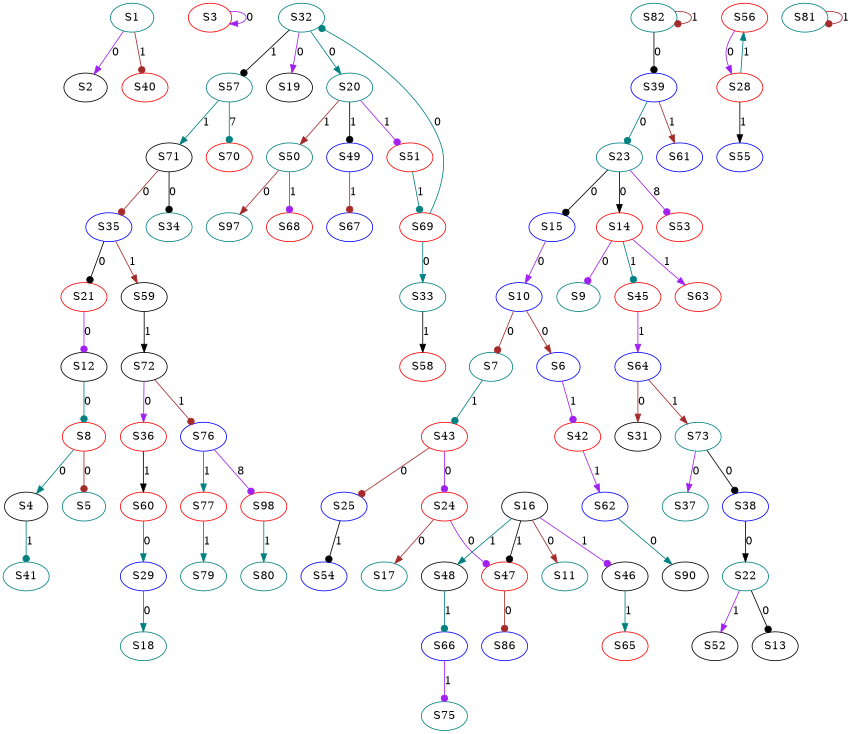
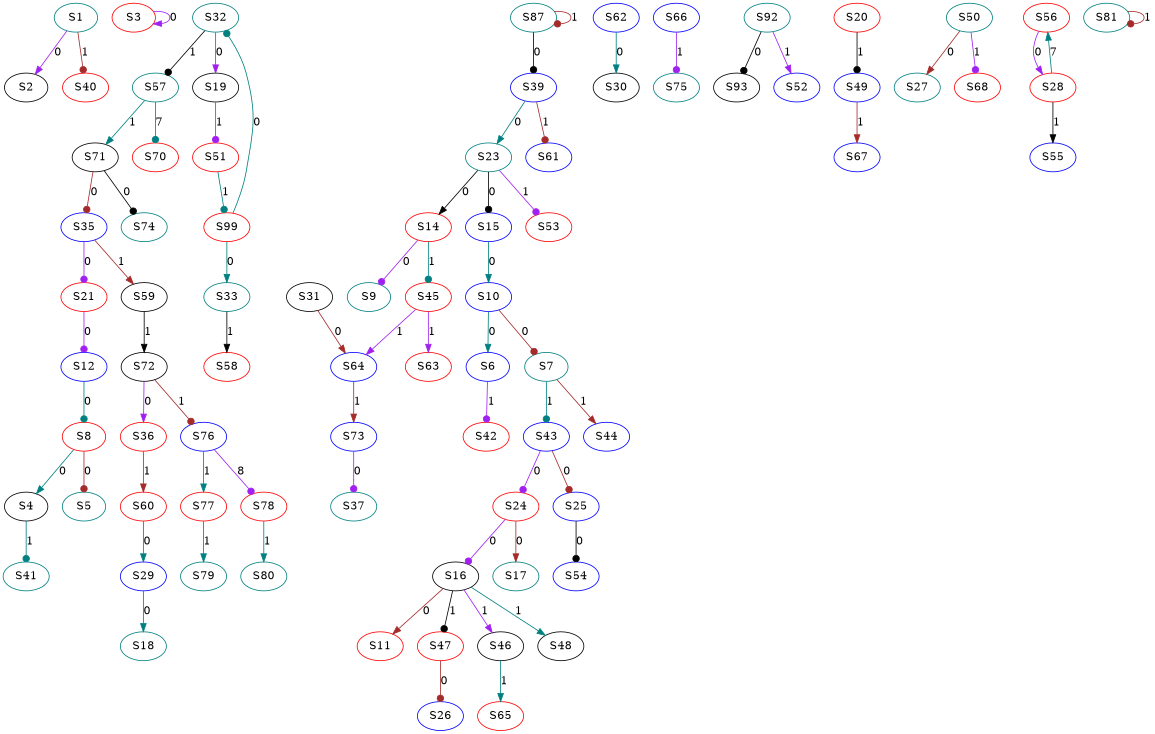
(654, 18) -> (534, 18)
(323, 49) -> none
(747, 53) -> (1054, 53)
(350, 88) -> (857, 18)
(322, 119) -> none
(638, 119) -> (513, 119)
(665, 119) -> (540, 119)
(378, 120) -> (216, 119)
(350, 189) -> (857, 118)
(657, 192) -> (526, 192)
(169, 227) -> (144, 227)
(229, 227) -> (917, 88)
(423, 227) -> (227, 227)
(537, 258) -> (489, 258)
(98, 259) -> (84, 259)
(656, 259) -> (428, 328)
(537, 329) -> (488, 328)
(84, 367) -> (84, 367)
(638, 398) -> (329, 329)
(444, 437) -> (546, 437)
none -> (607, 437)
(698, 437) -> (354, 437)
(143, 468) -> (143, 468)
(590, 468) -> none
(692, 468) -> (354, 468)
(264, 507) -> (264, 507)
(745, 507) -> none
(572, 540) -> (476, 608)
(339, 541) -> (580, 541)
(464, 543) -> (488, 539)
(565, 576) -> (380, 646)
(685, 576) -> (616, 88)
(745, 576) -> (767, 18)
(444, 608) -> none
(505, 646) -> (440, 716)
(715, 646) -> (797, 88)
(775, 646) -> (737, 88)
